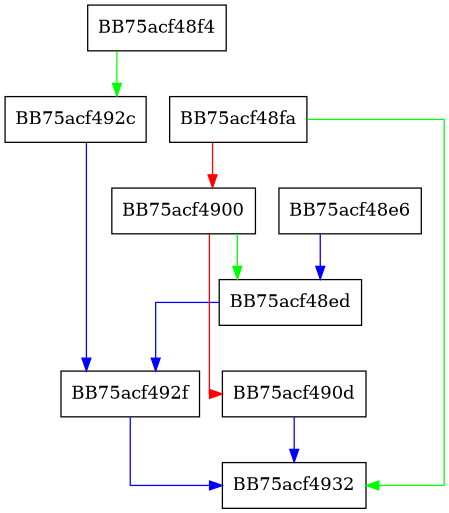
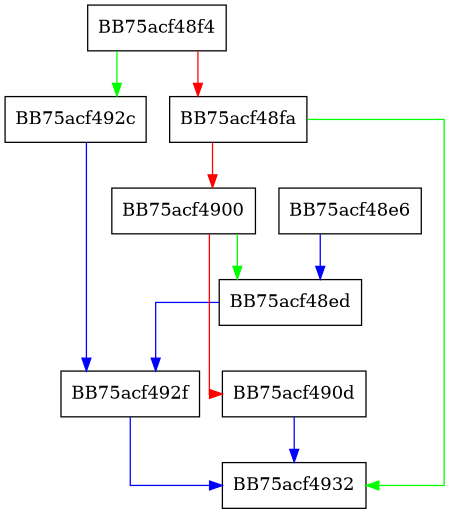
none -> (198, 67)
